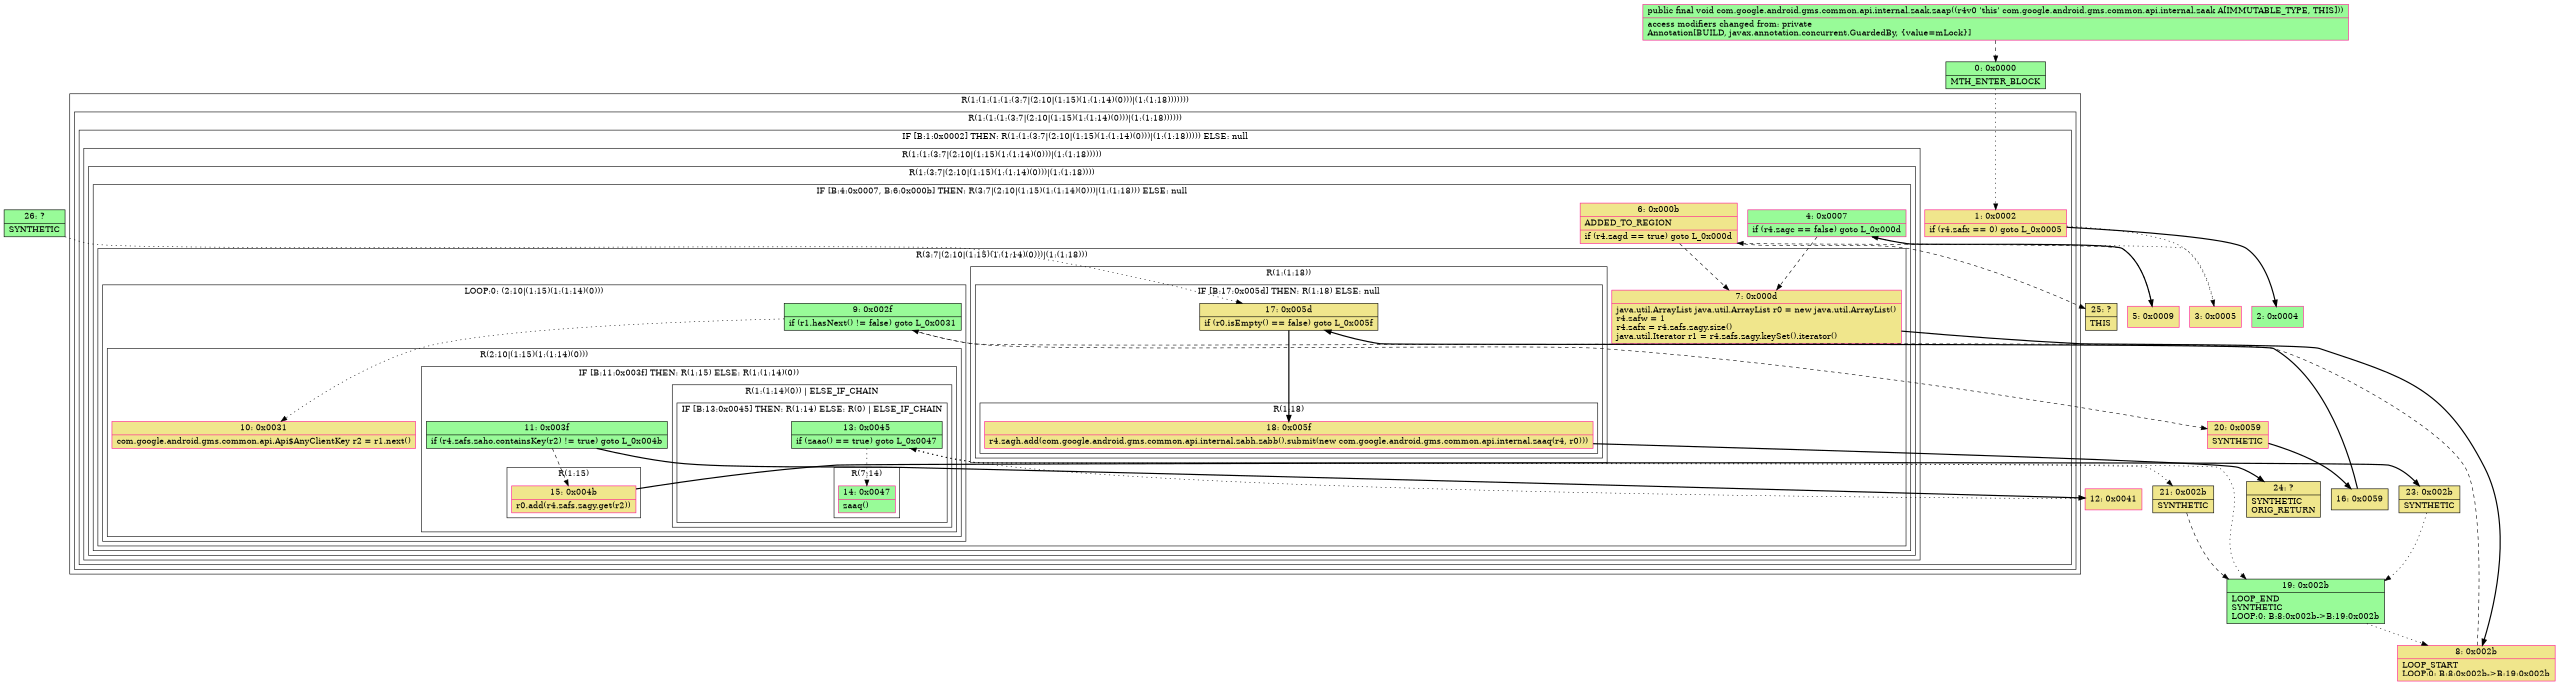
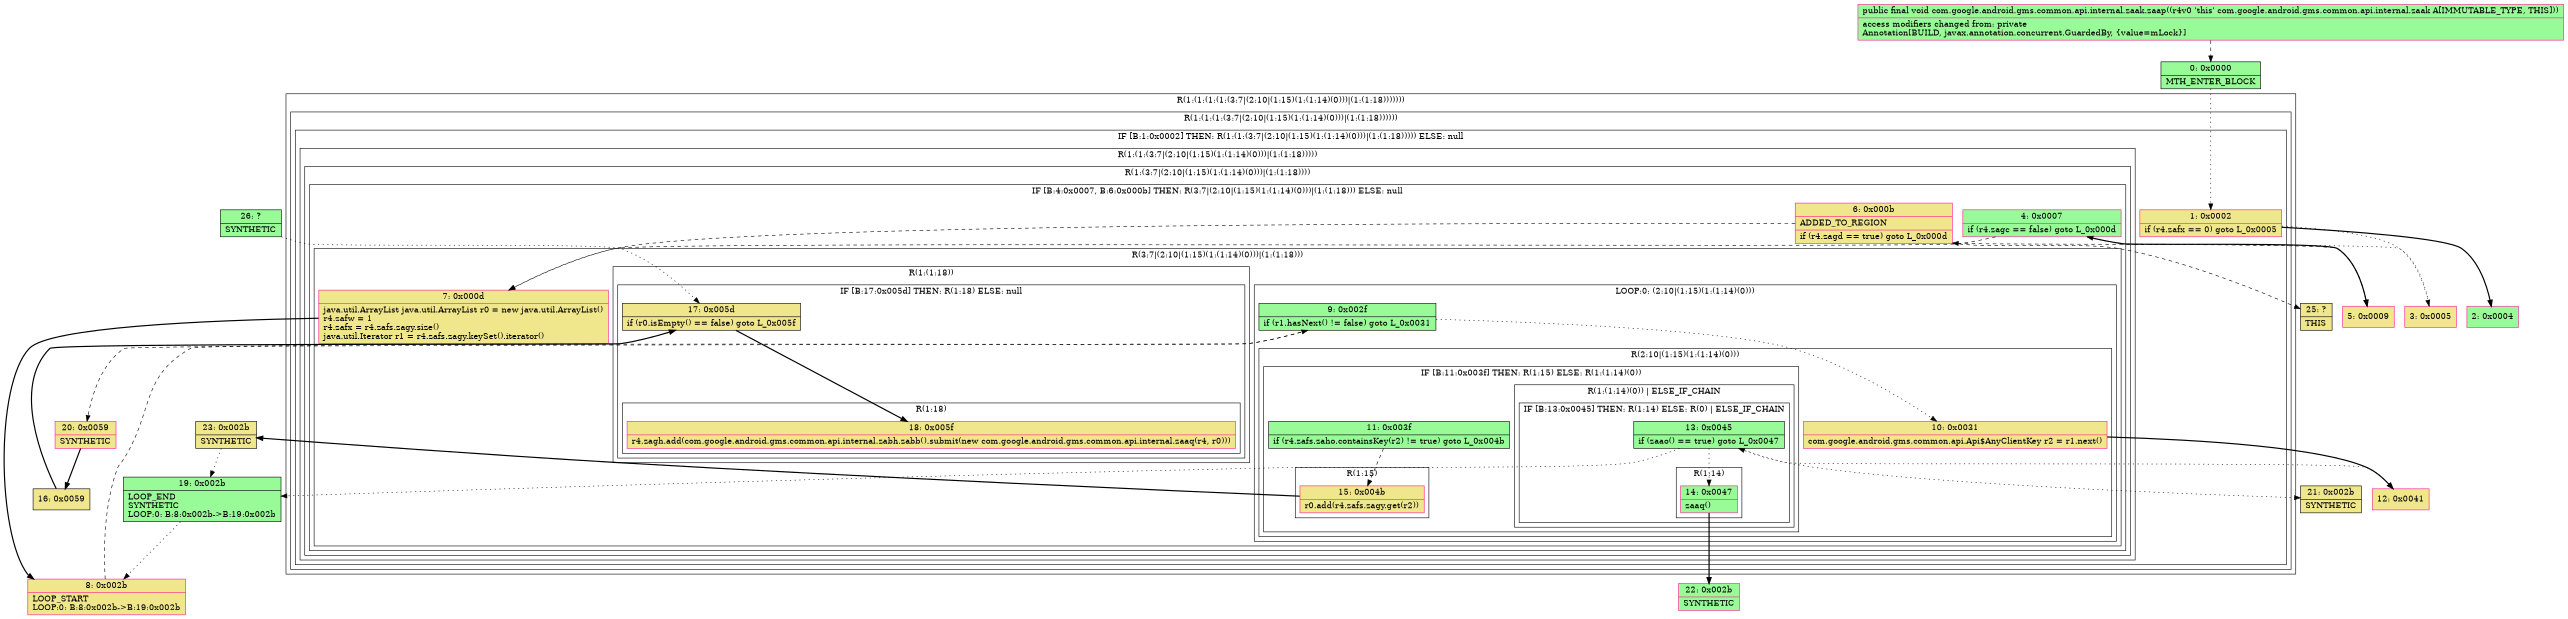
(867, 474) -> (1709, 474)
(1337, 478) -> (2252, 445)
(2283, 499) -> none
(2201, 547) -> none
none -> (1709, 597)
